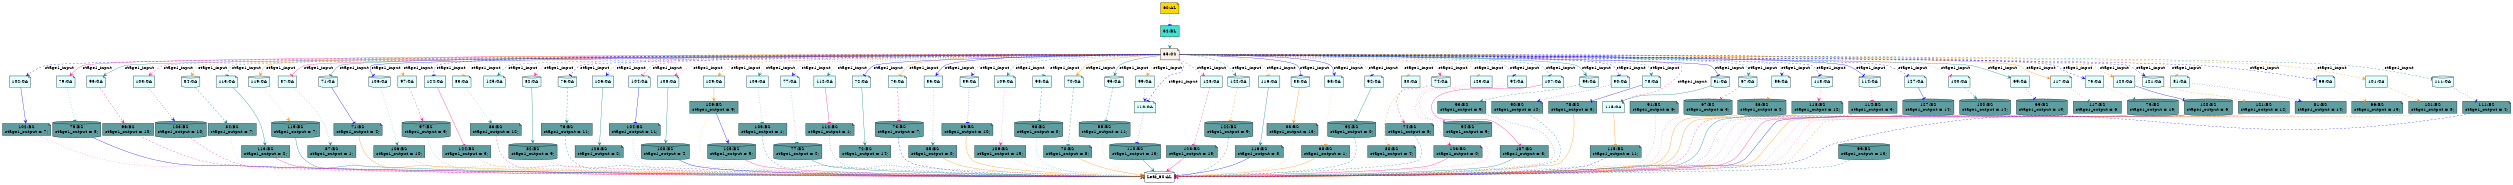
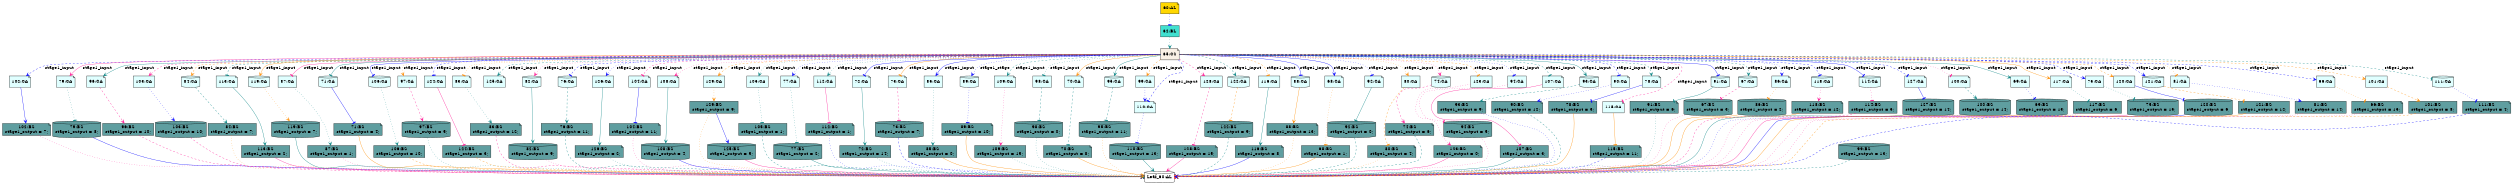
(1295, 56) -> (1295, 56)
(995, 68) -> (995, 68)
(714, 93) -> (714, 93)
(1667, 95) -> (1695, 96)
(1824, 148) -> (1824, 148)
